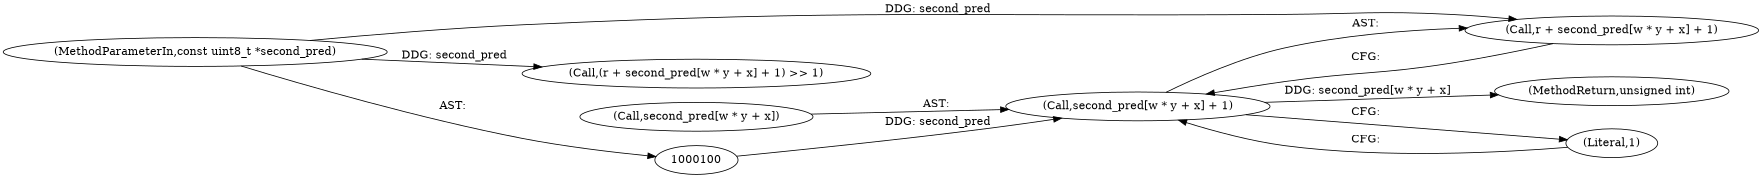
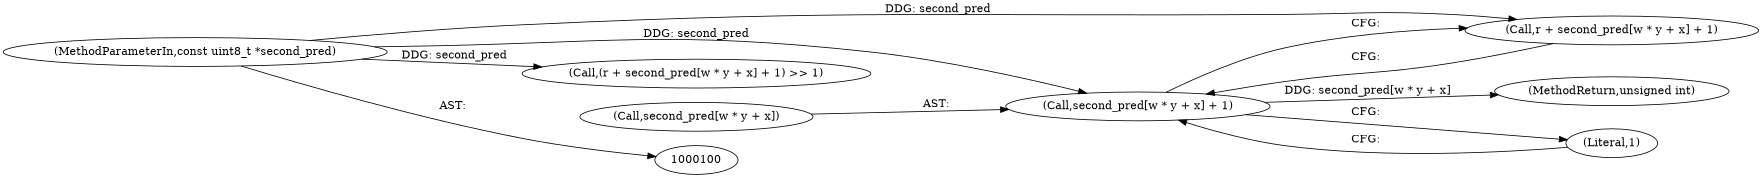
(1368, 24) -> (1368, 24)
(895, 139) -> (729, 41)
